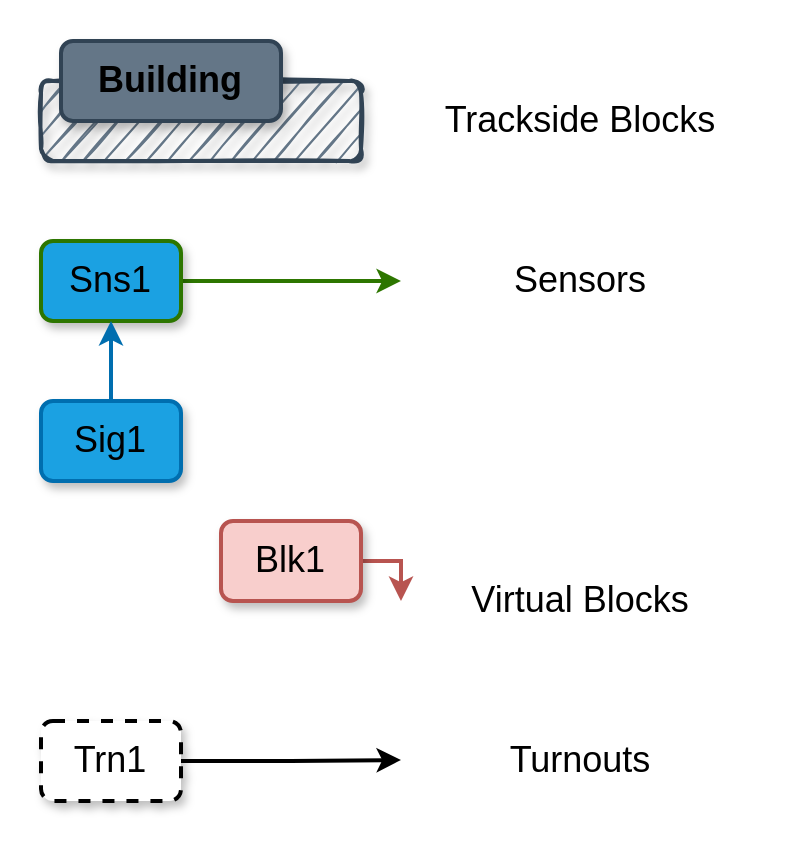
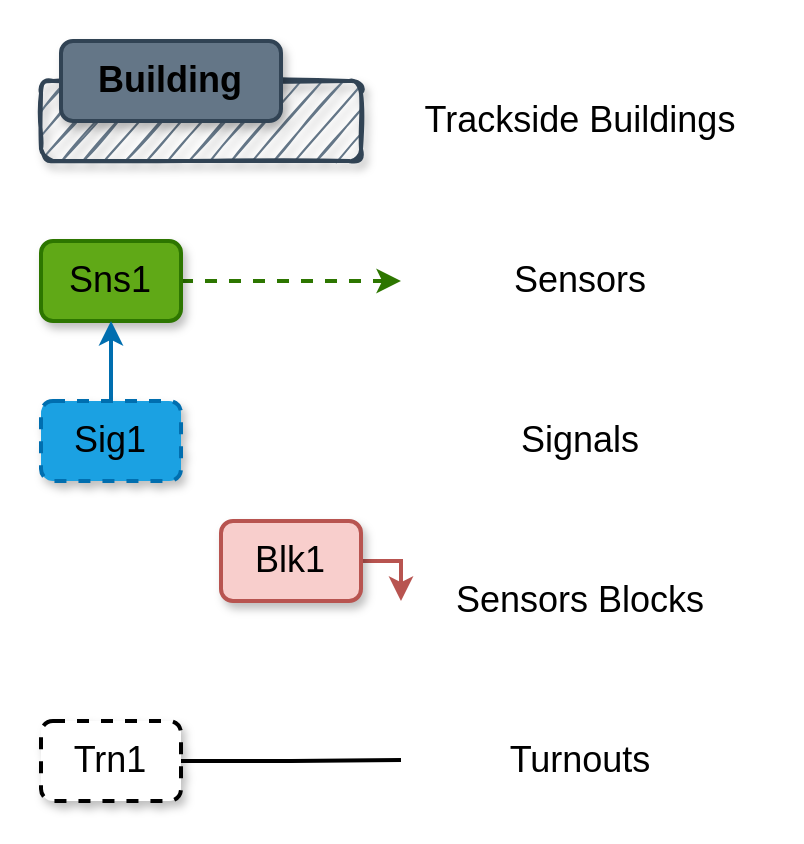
(581, 121) -> (581, 121)
(111, 281) -> (111, 281)
(198, 281) -> (198, 281)
(111, 441) -> (111, 441)
none -> (581, 441)
(581, 601) -> (581, 601)
(382, 760) -> (390, 760)
